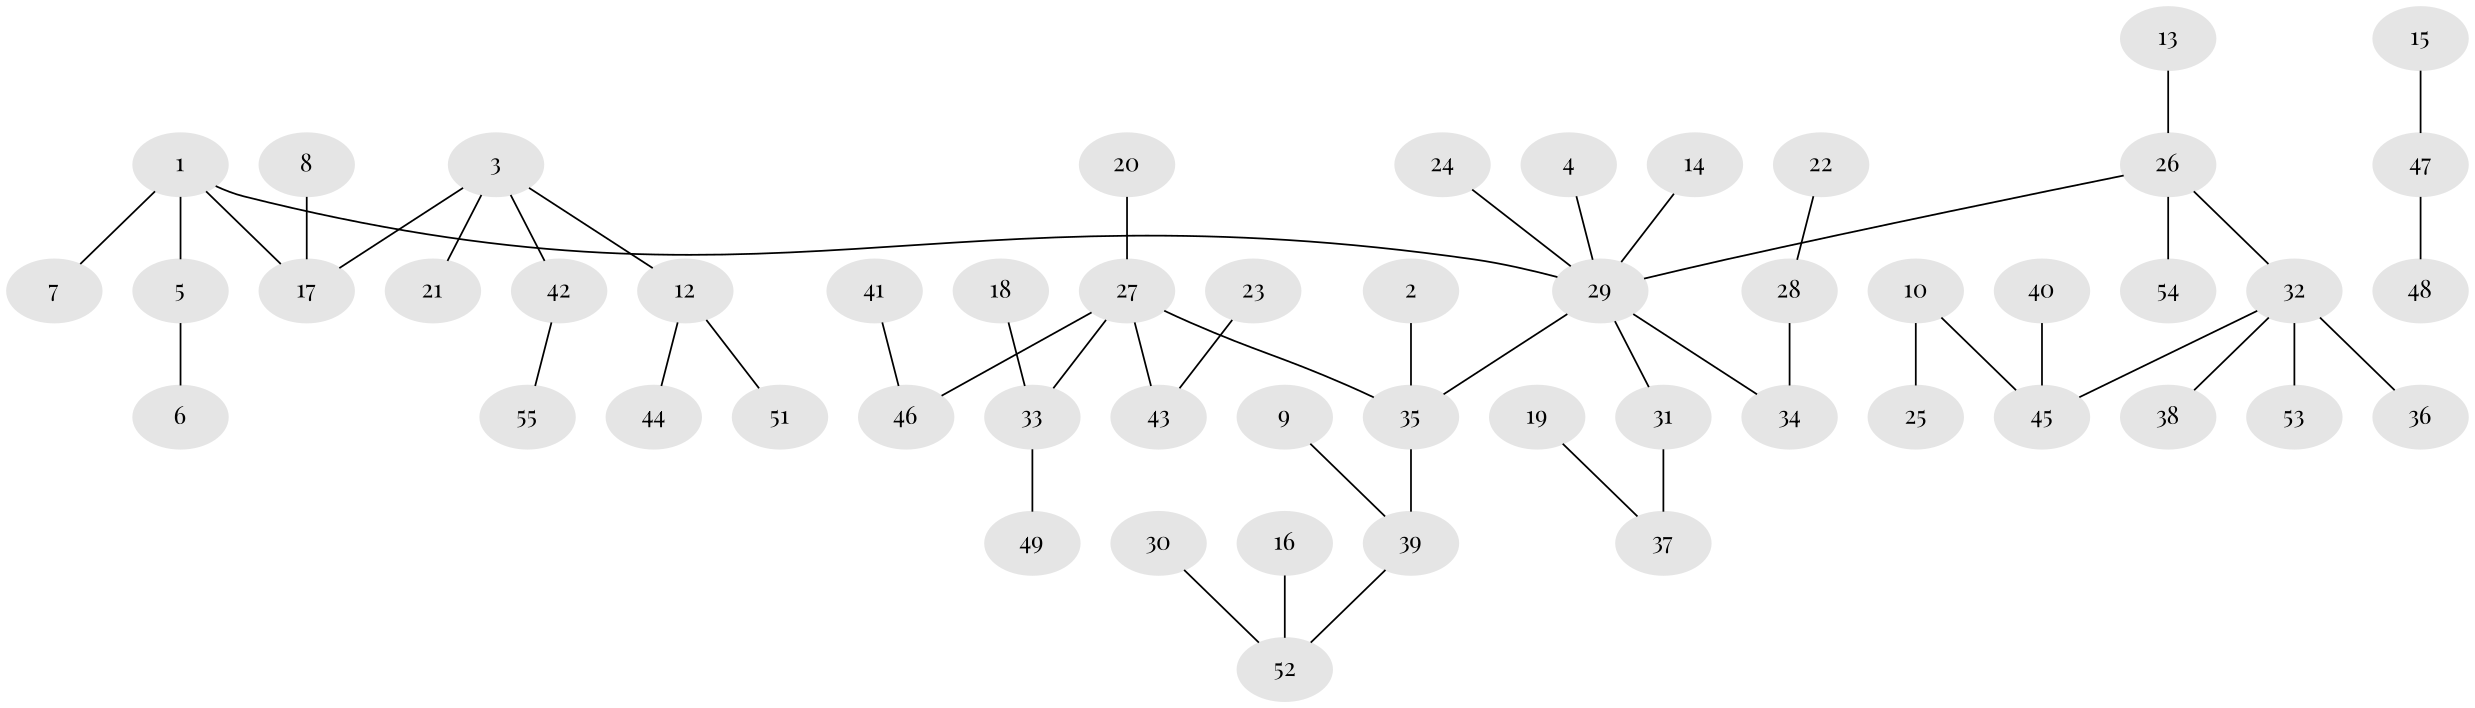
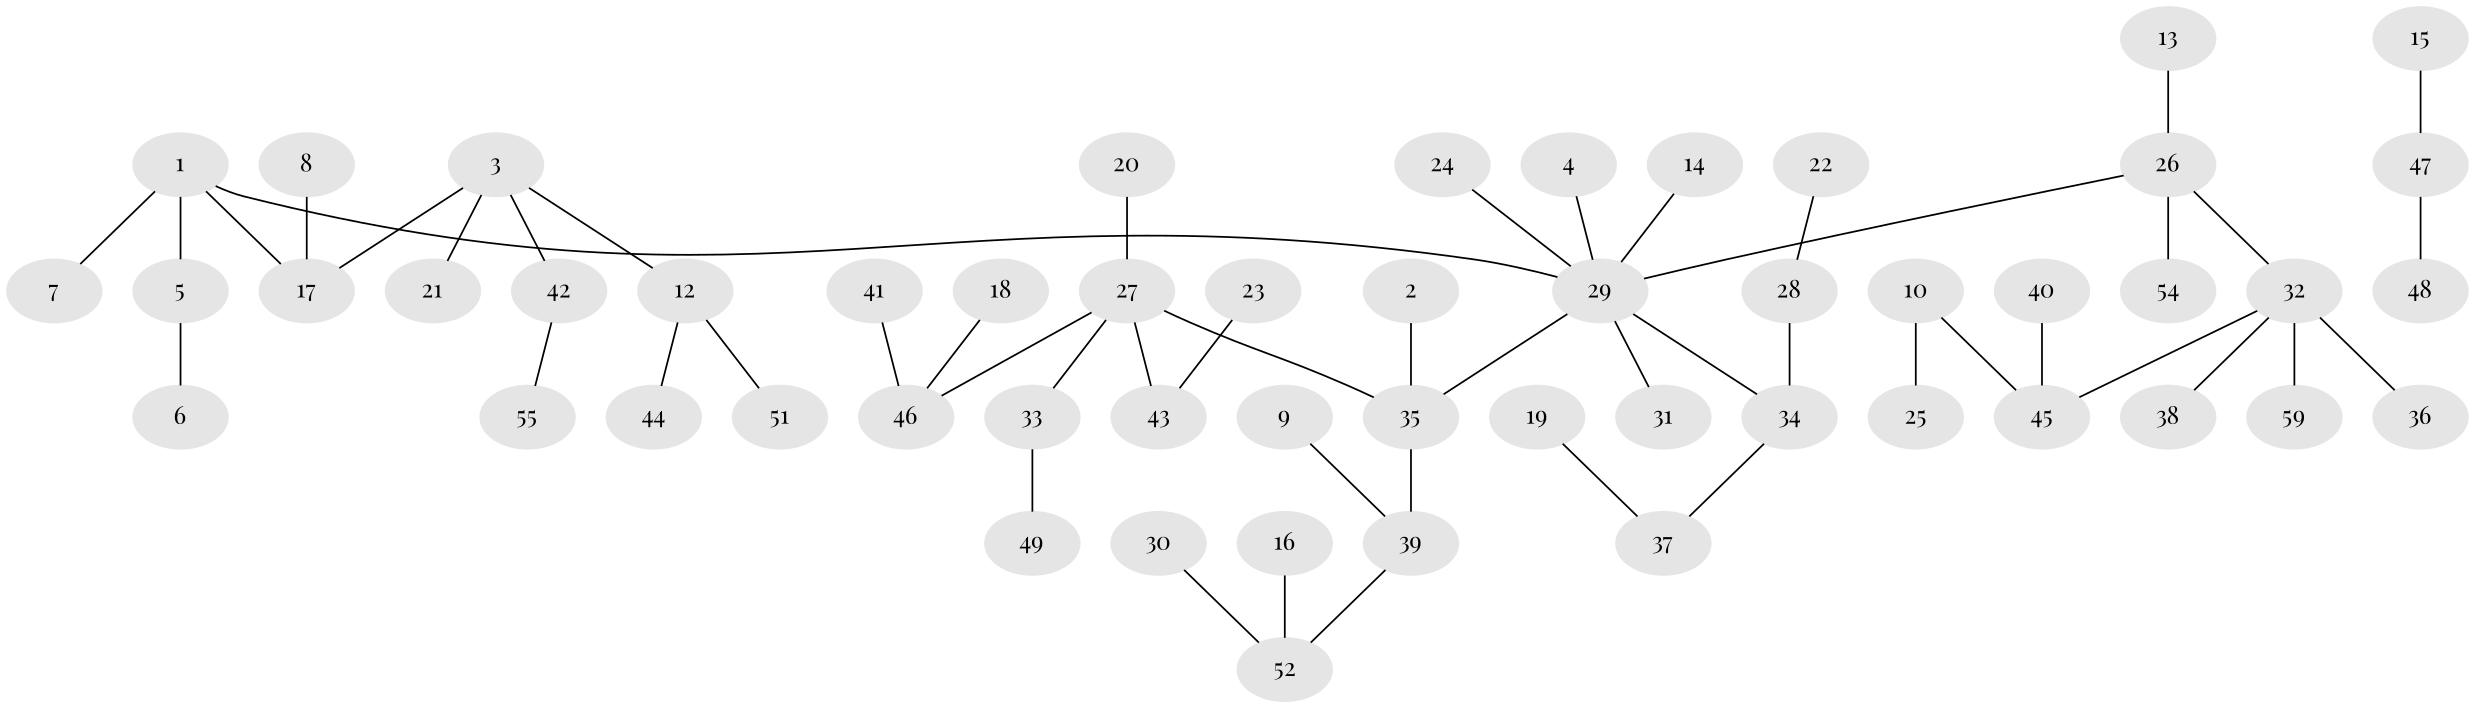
(1014, 343) -> (953, 354)
(2294, 417) -> (2294, 417)
(1663, 480) -> (1727, 480)
